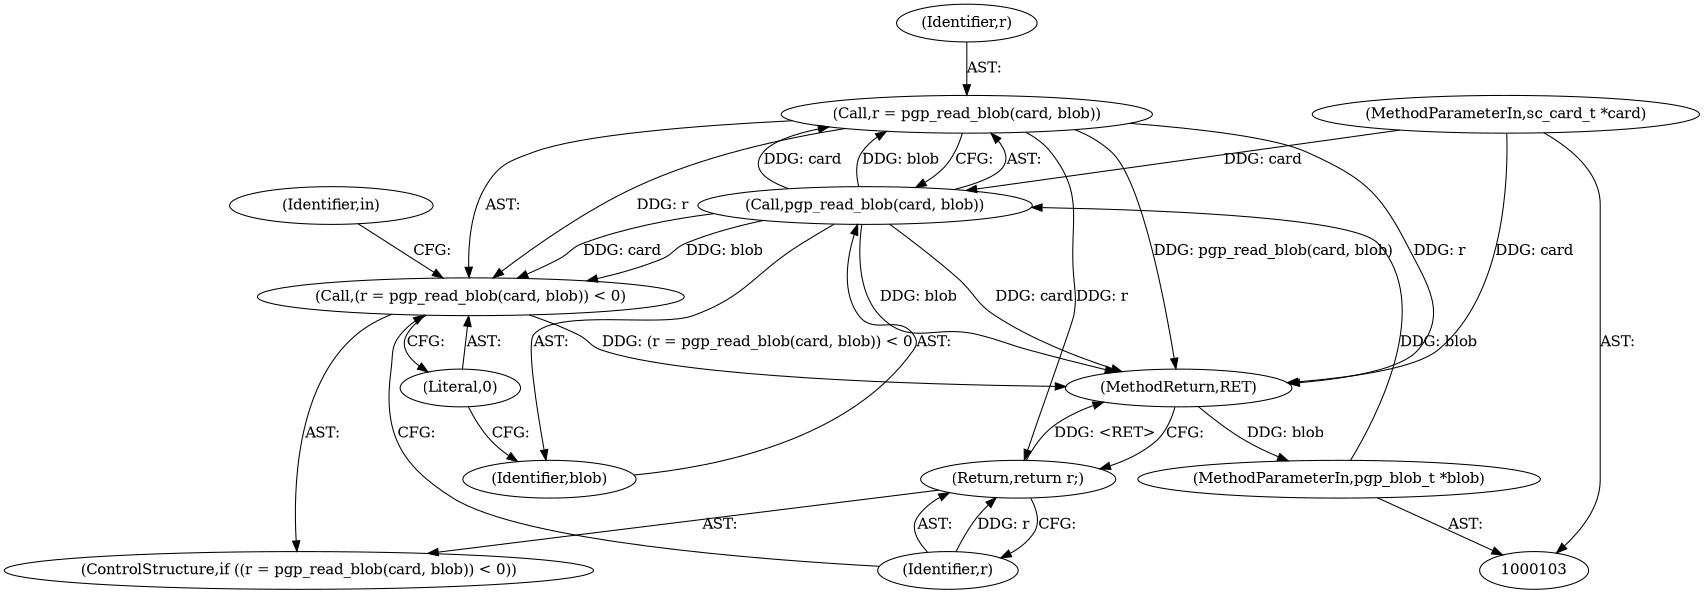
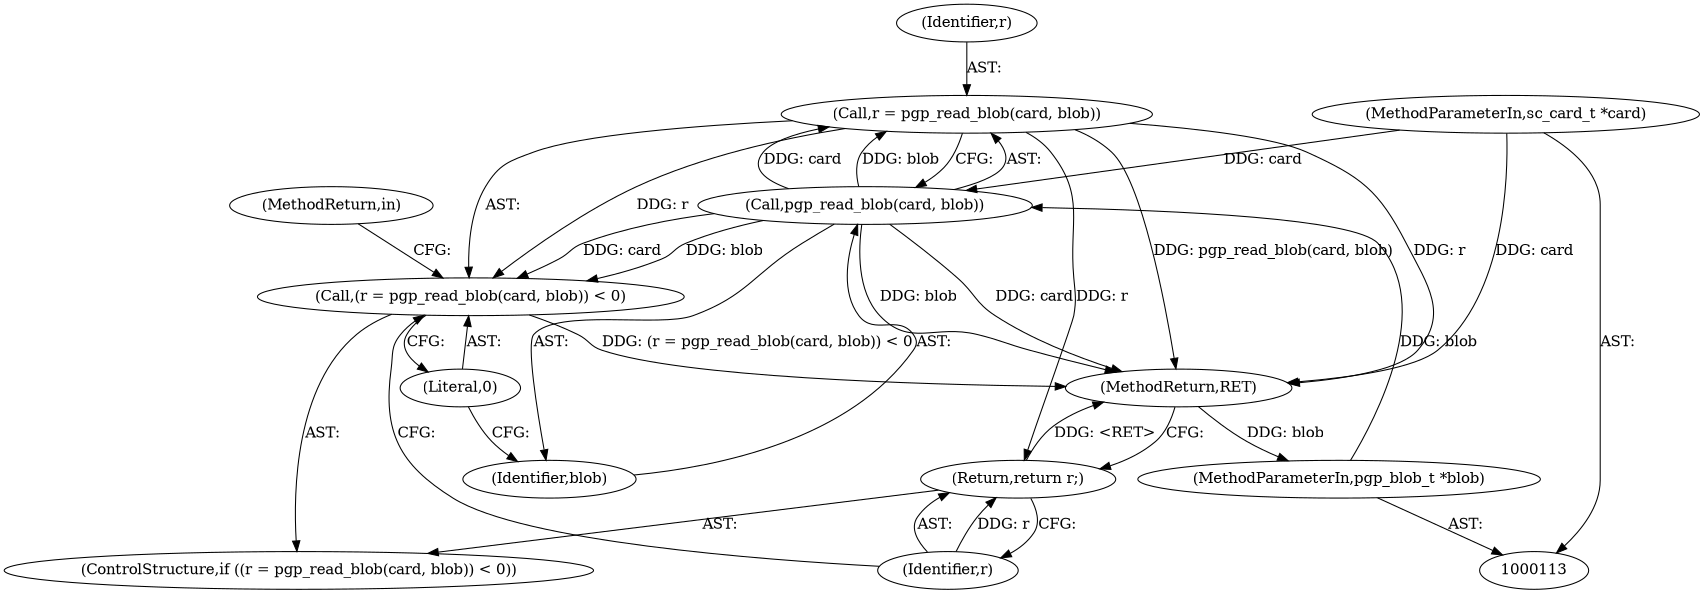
(331, 206) -> (331, 206)
(1534, 570) -> (1534, 570)
